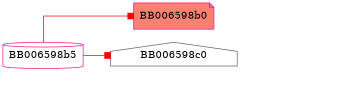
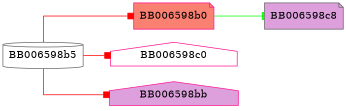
none -> (304, 16)
(43, 55) -> (43, 55)
(174, 55) -> (174, 55)
none -> (174, 95)
